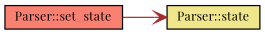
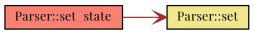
(213, 17) -> (208, 17)
